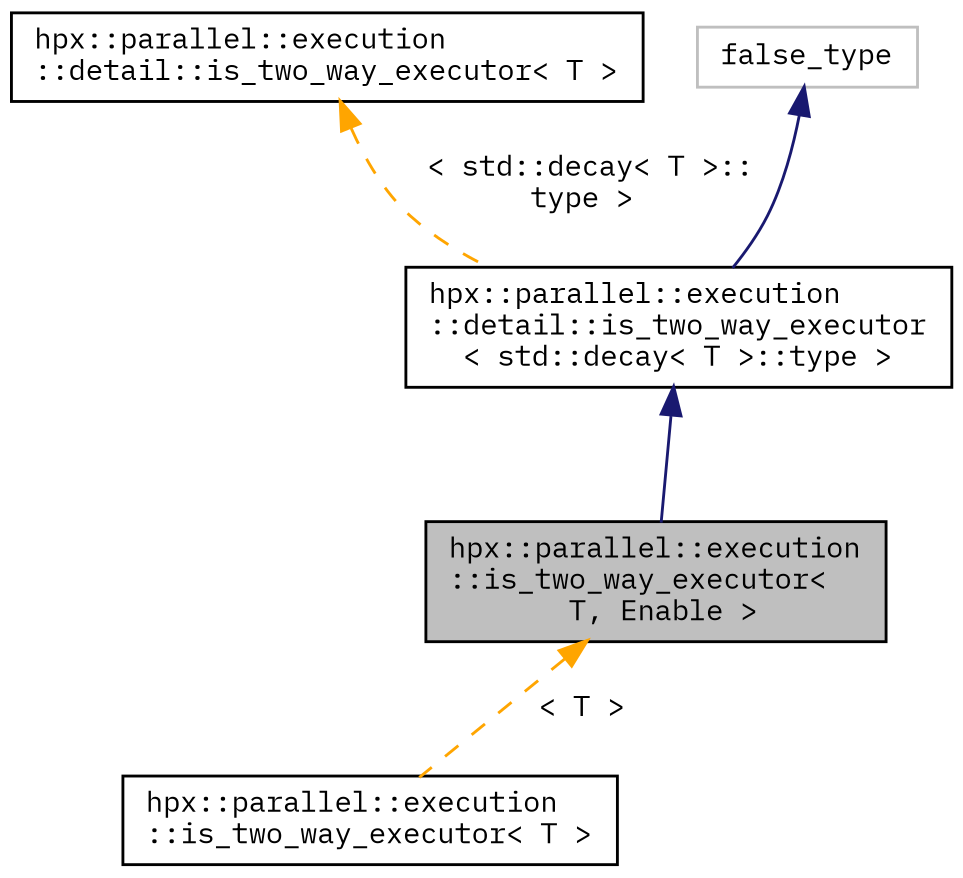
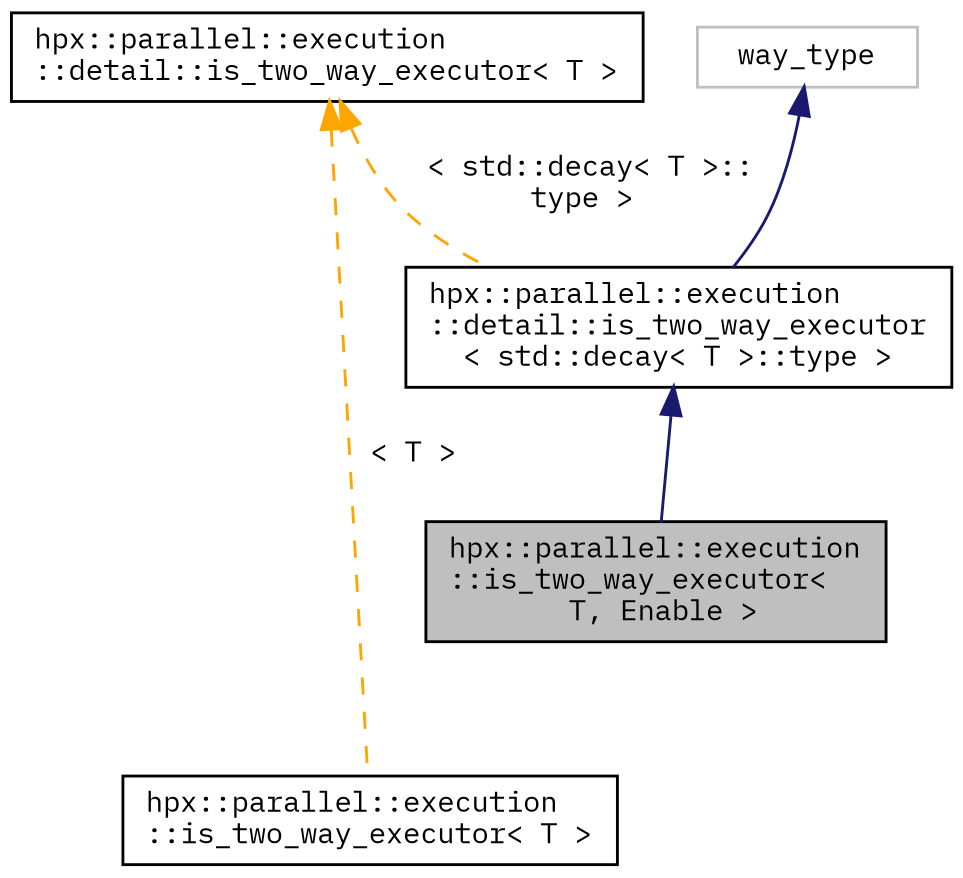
(807, 57) -> (807, 57)
(492, 718) -> (350, 453)
